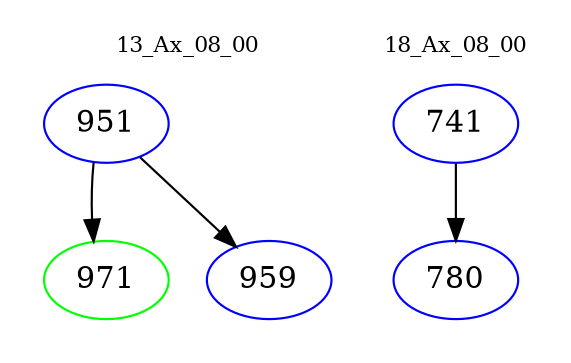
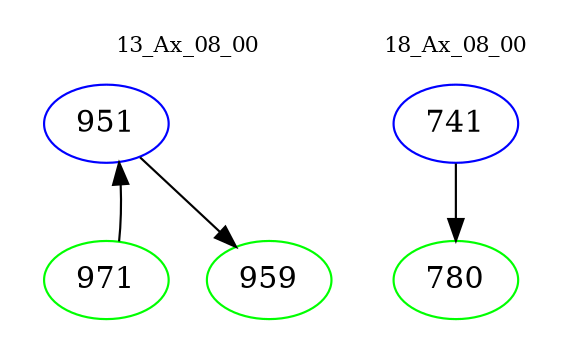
(92, 191) -> (121, 213)
(269, 280) -> (269, 280)
(456, 280) -> (456, 280)
